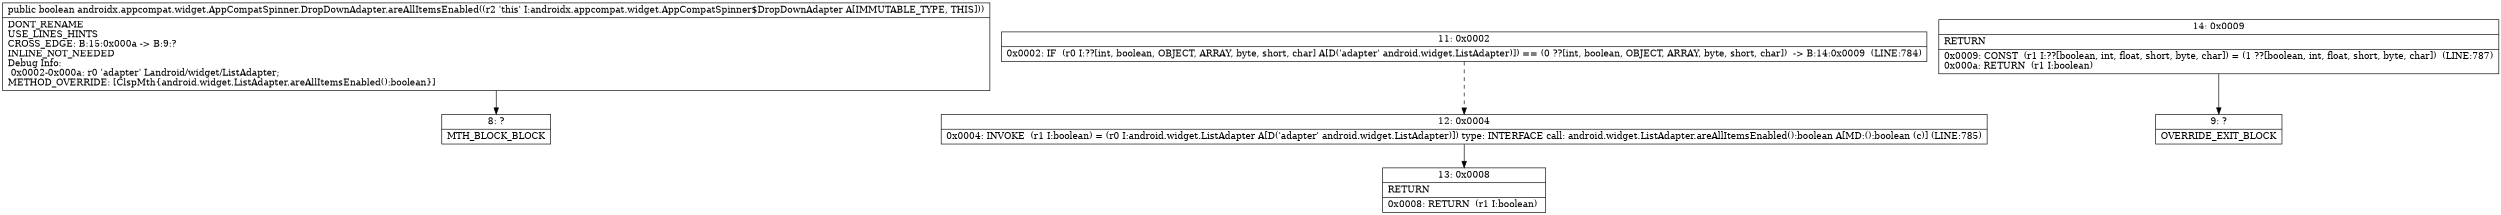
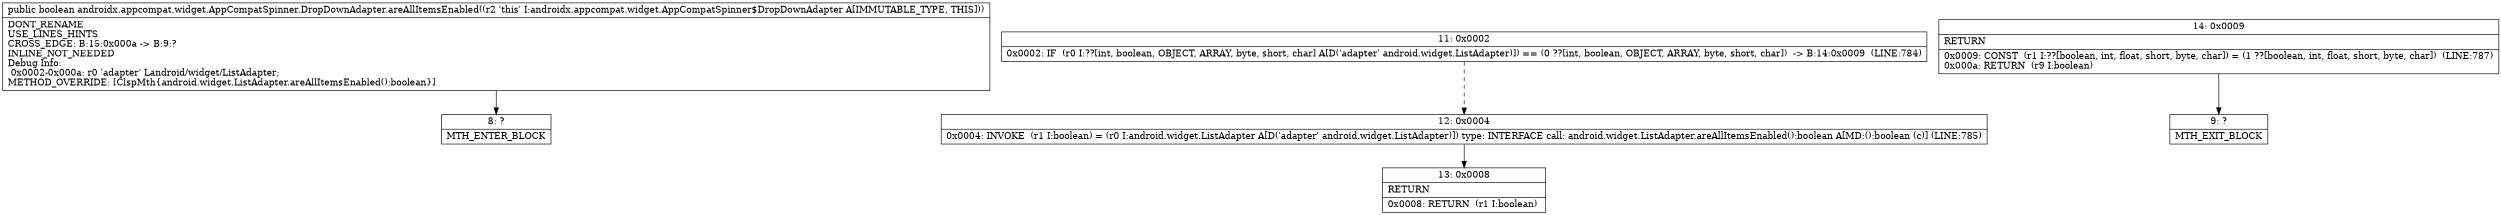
(2020, 66) -> (2020, 66)
(496, 136) -> (496, 136)
(2219, 136) -> (2219, 136)
